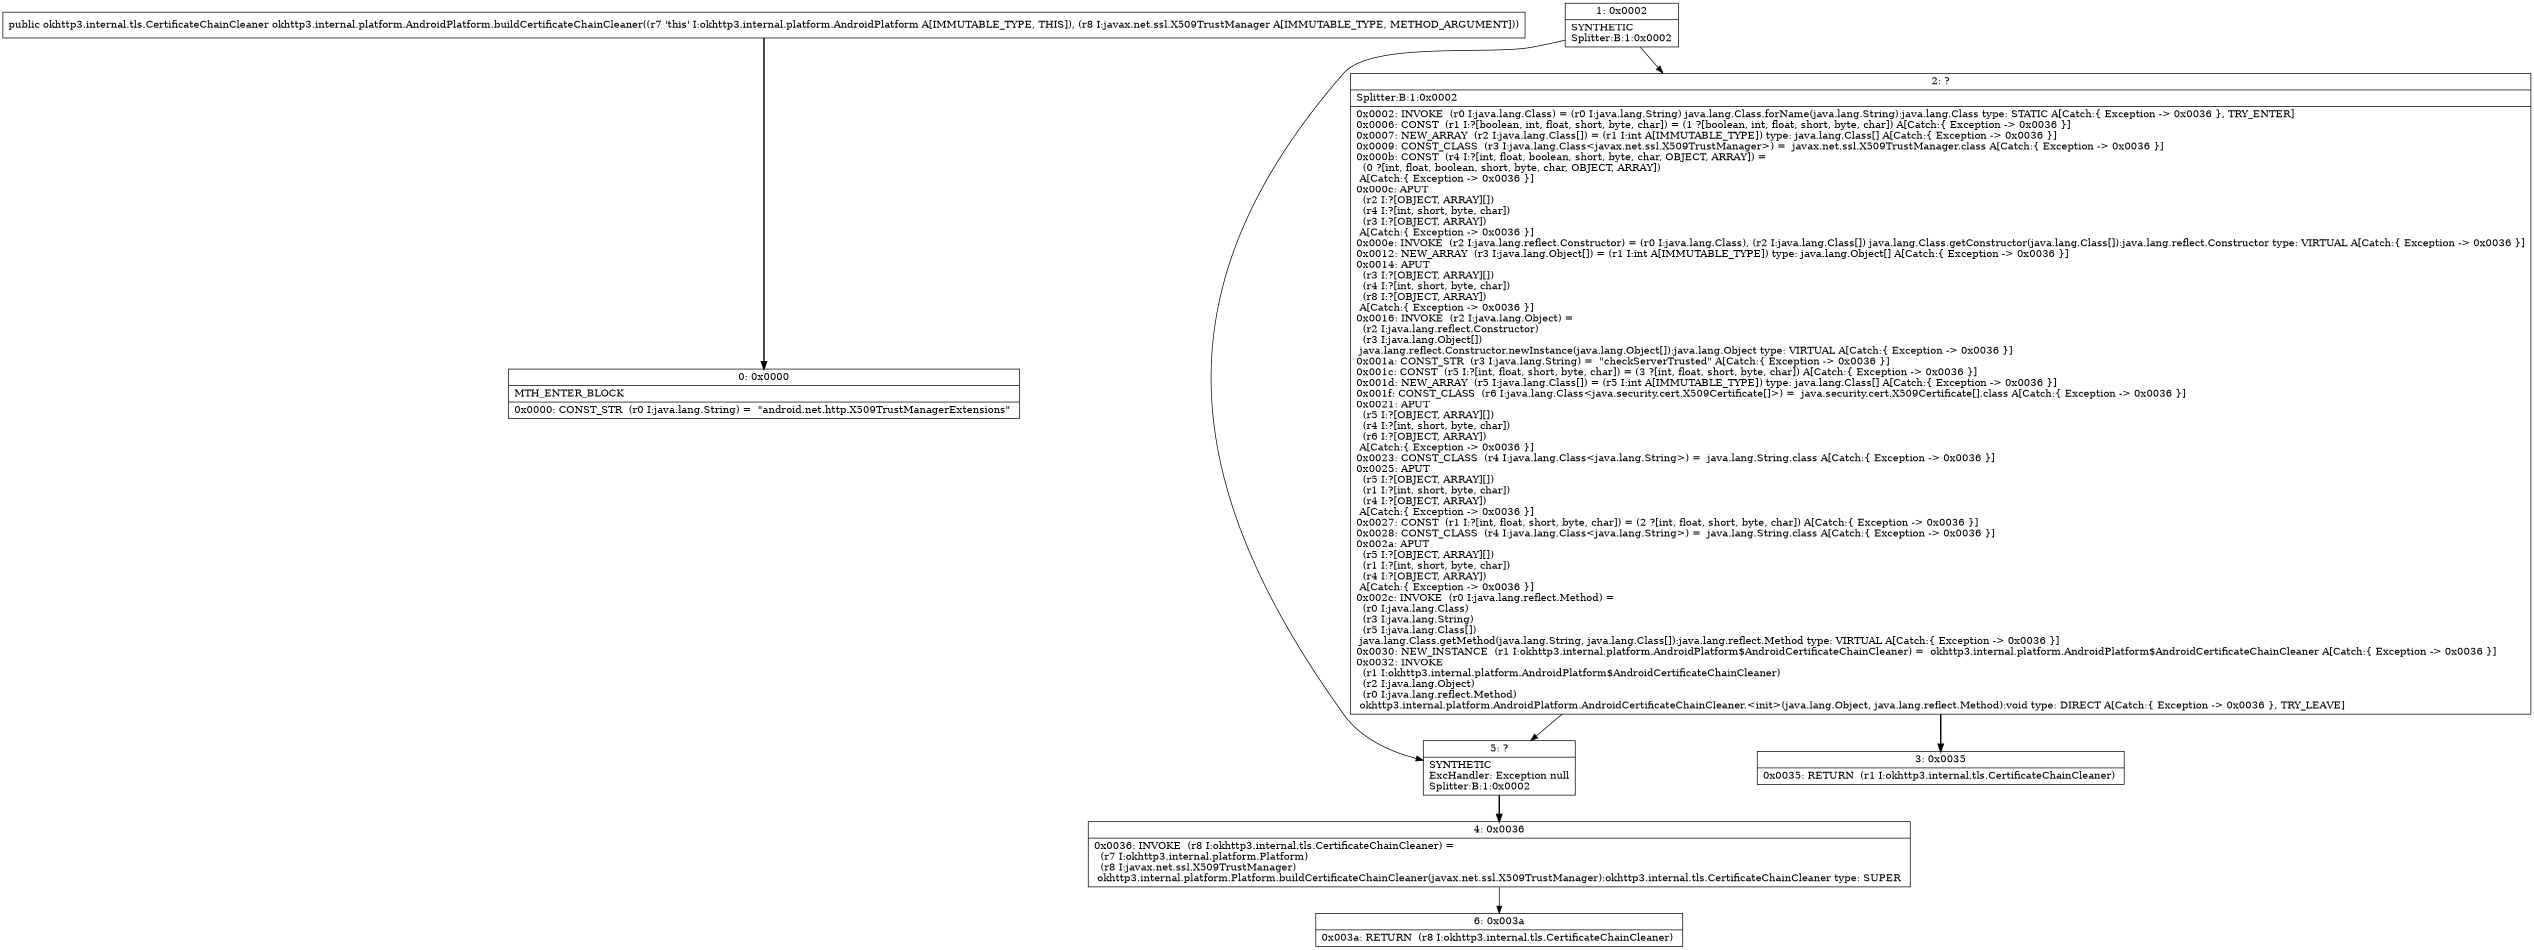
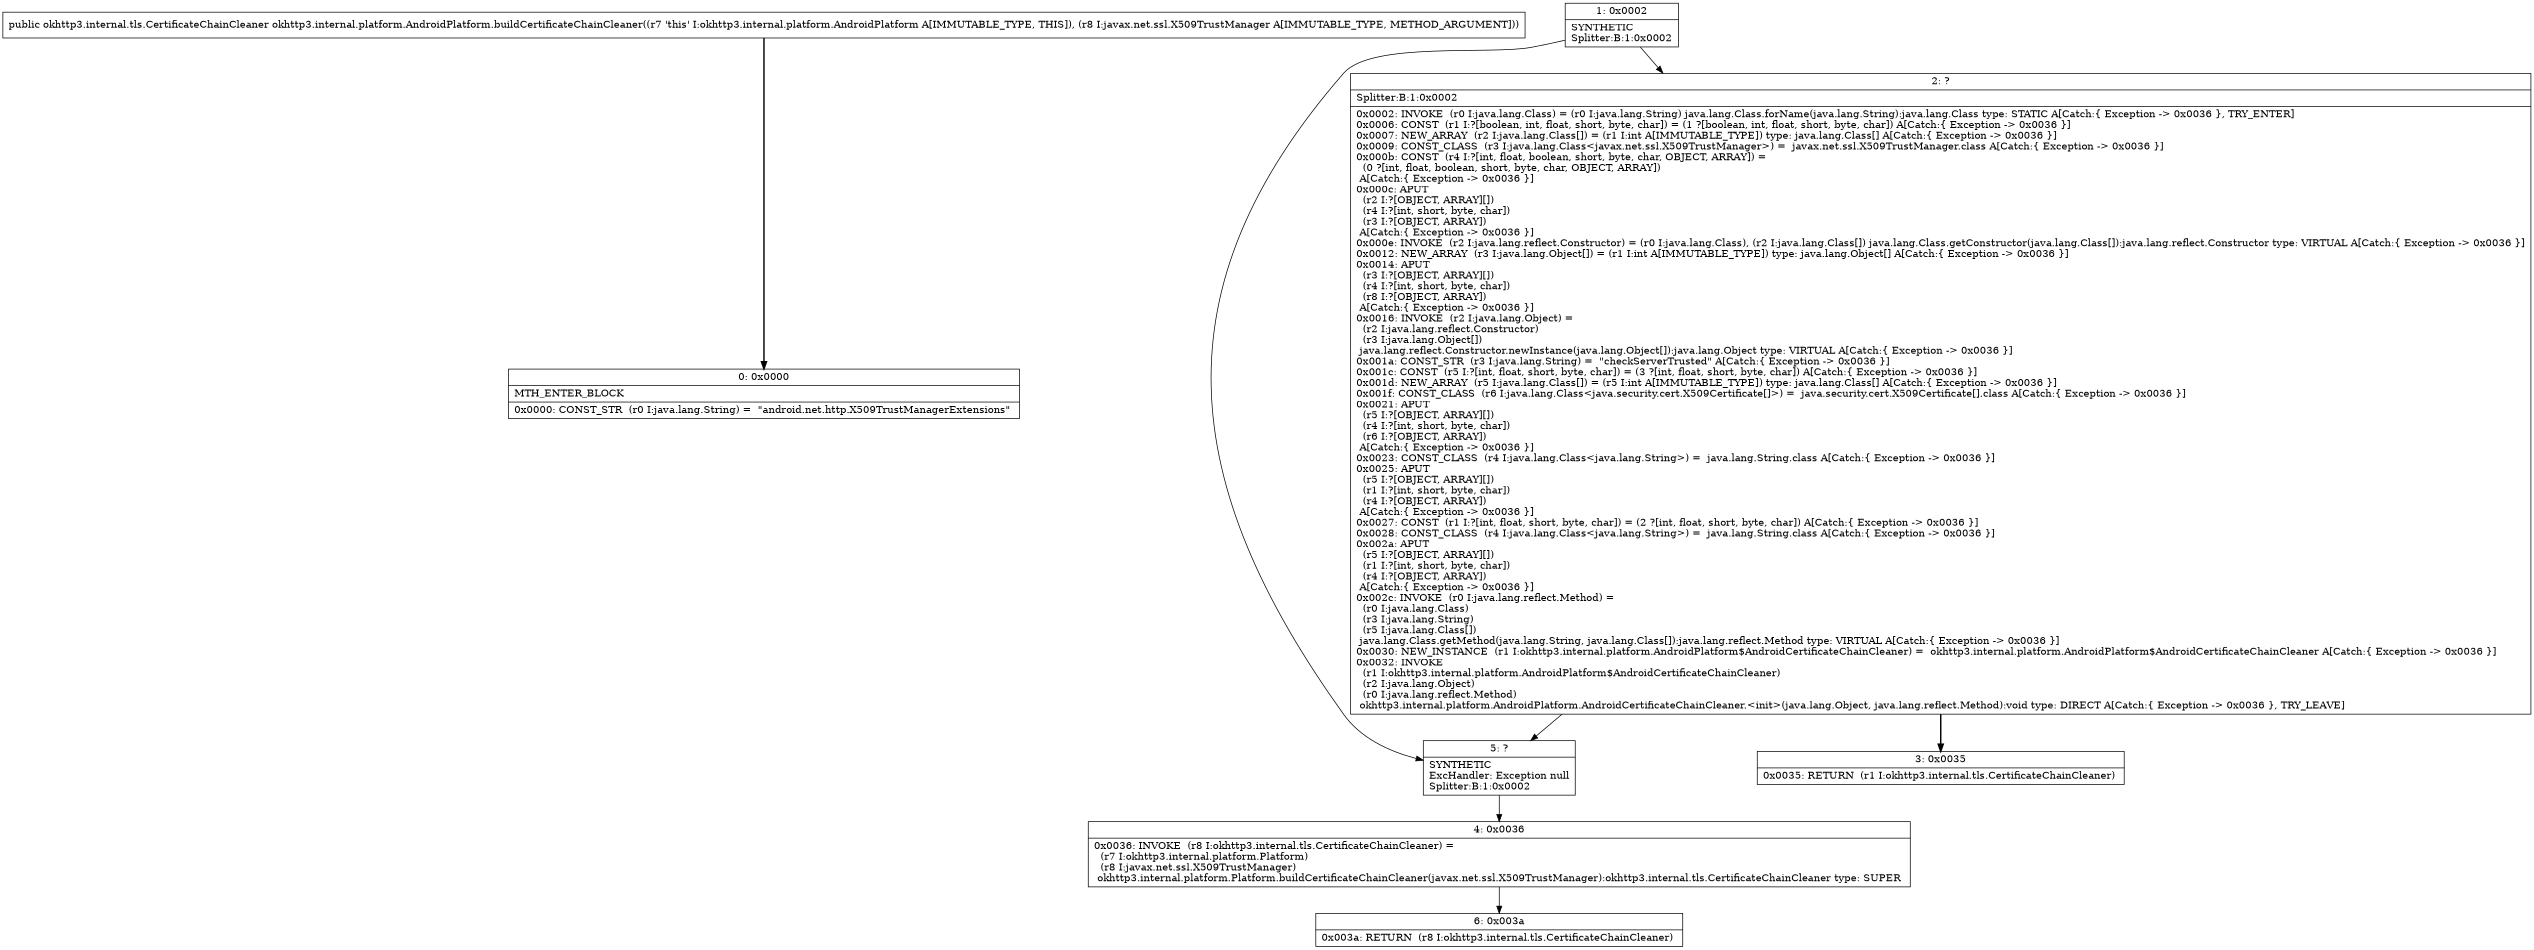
(1499, 805) -> (1499, 805)
